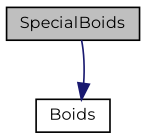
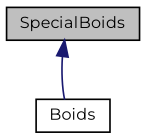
(84, 62) -> (62, 78)
